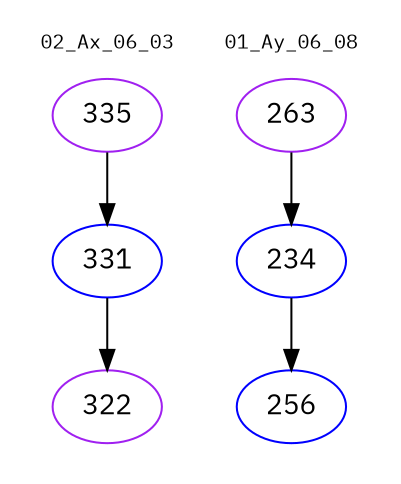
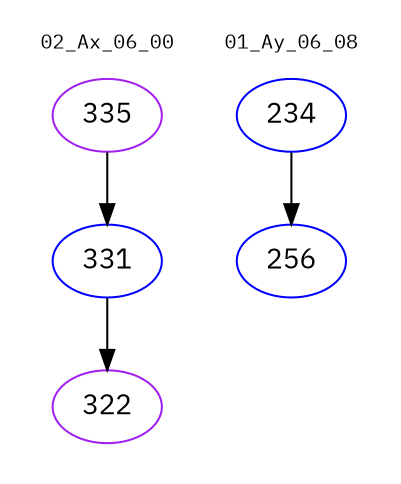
(108, 44) -> (108, 44)
(291, 115) -> none
